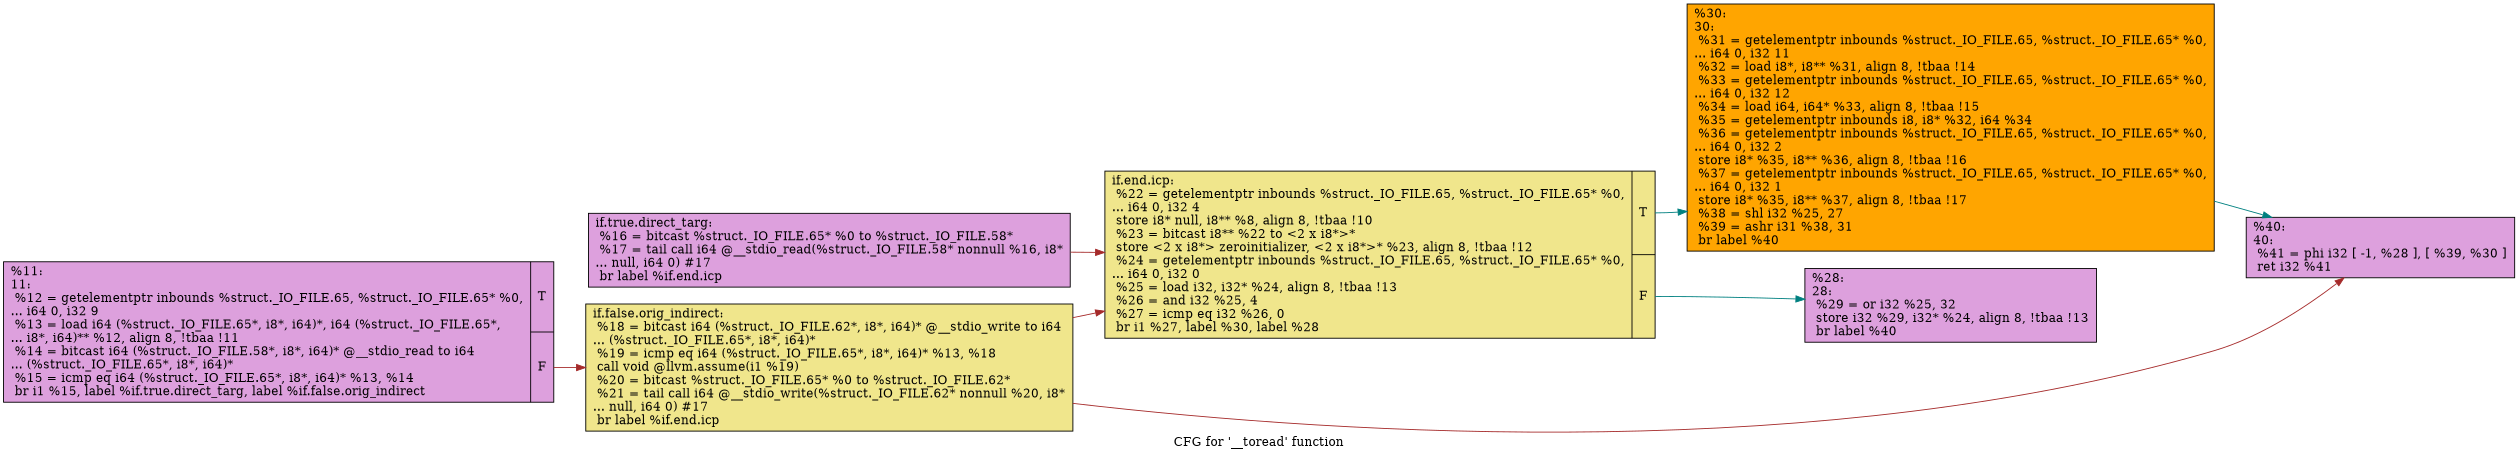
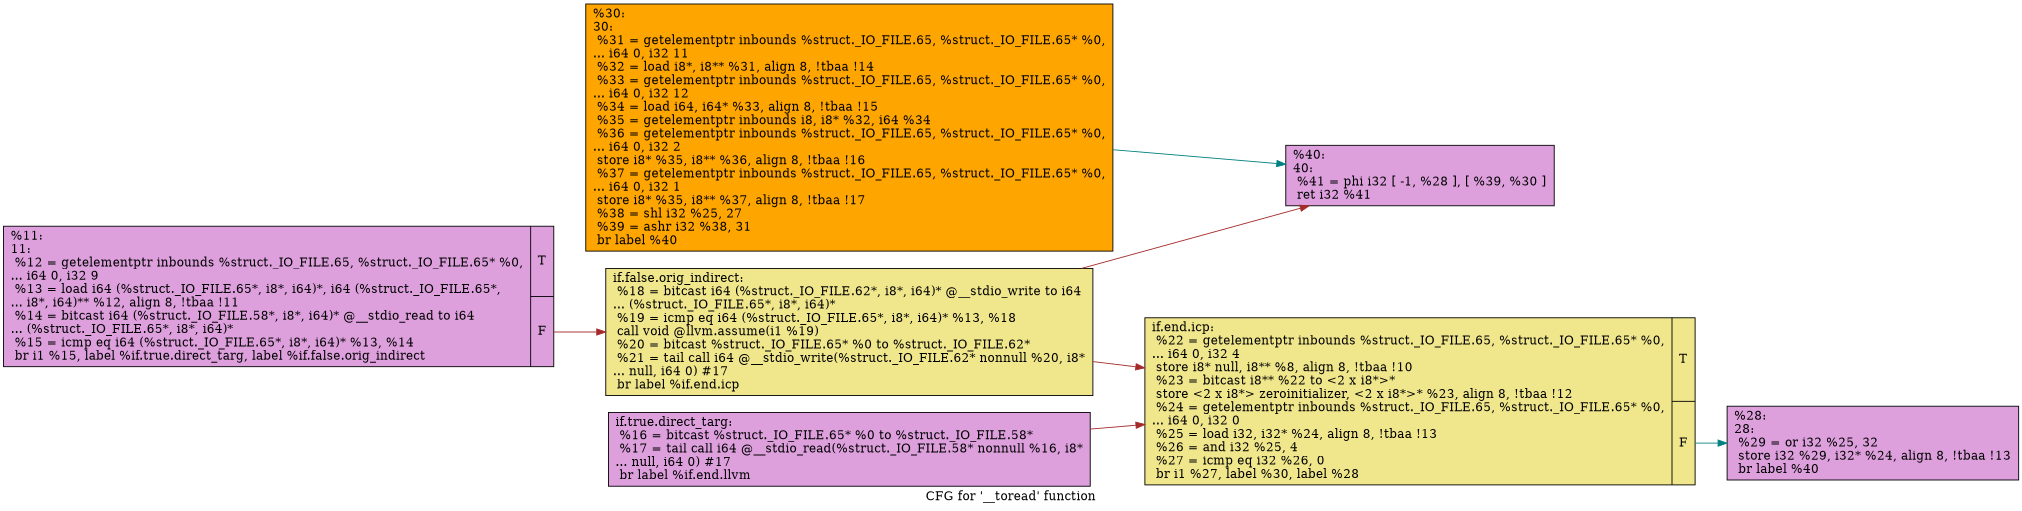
(1667, 213) -> none
(1774, 227) -> (672, 227)
(659, 276) -> (684, 476)
